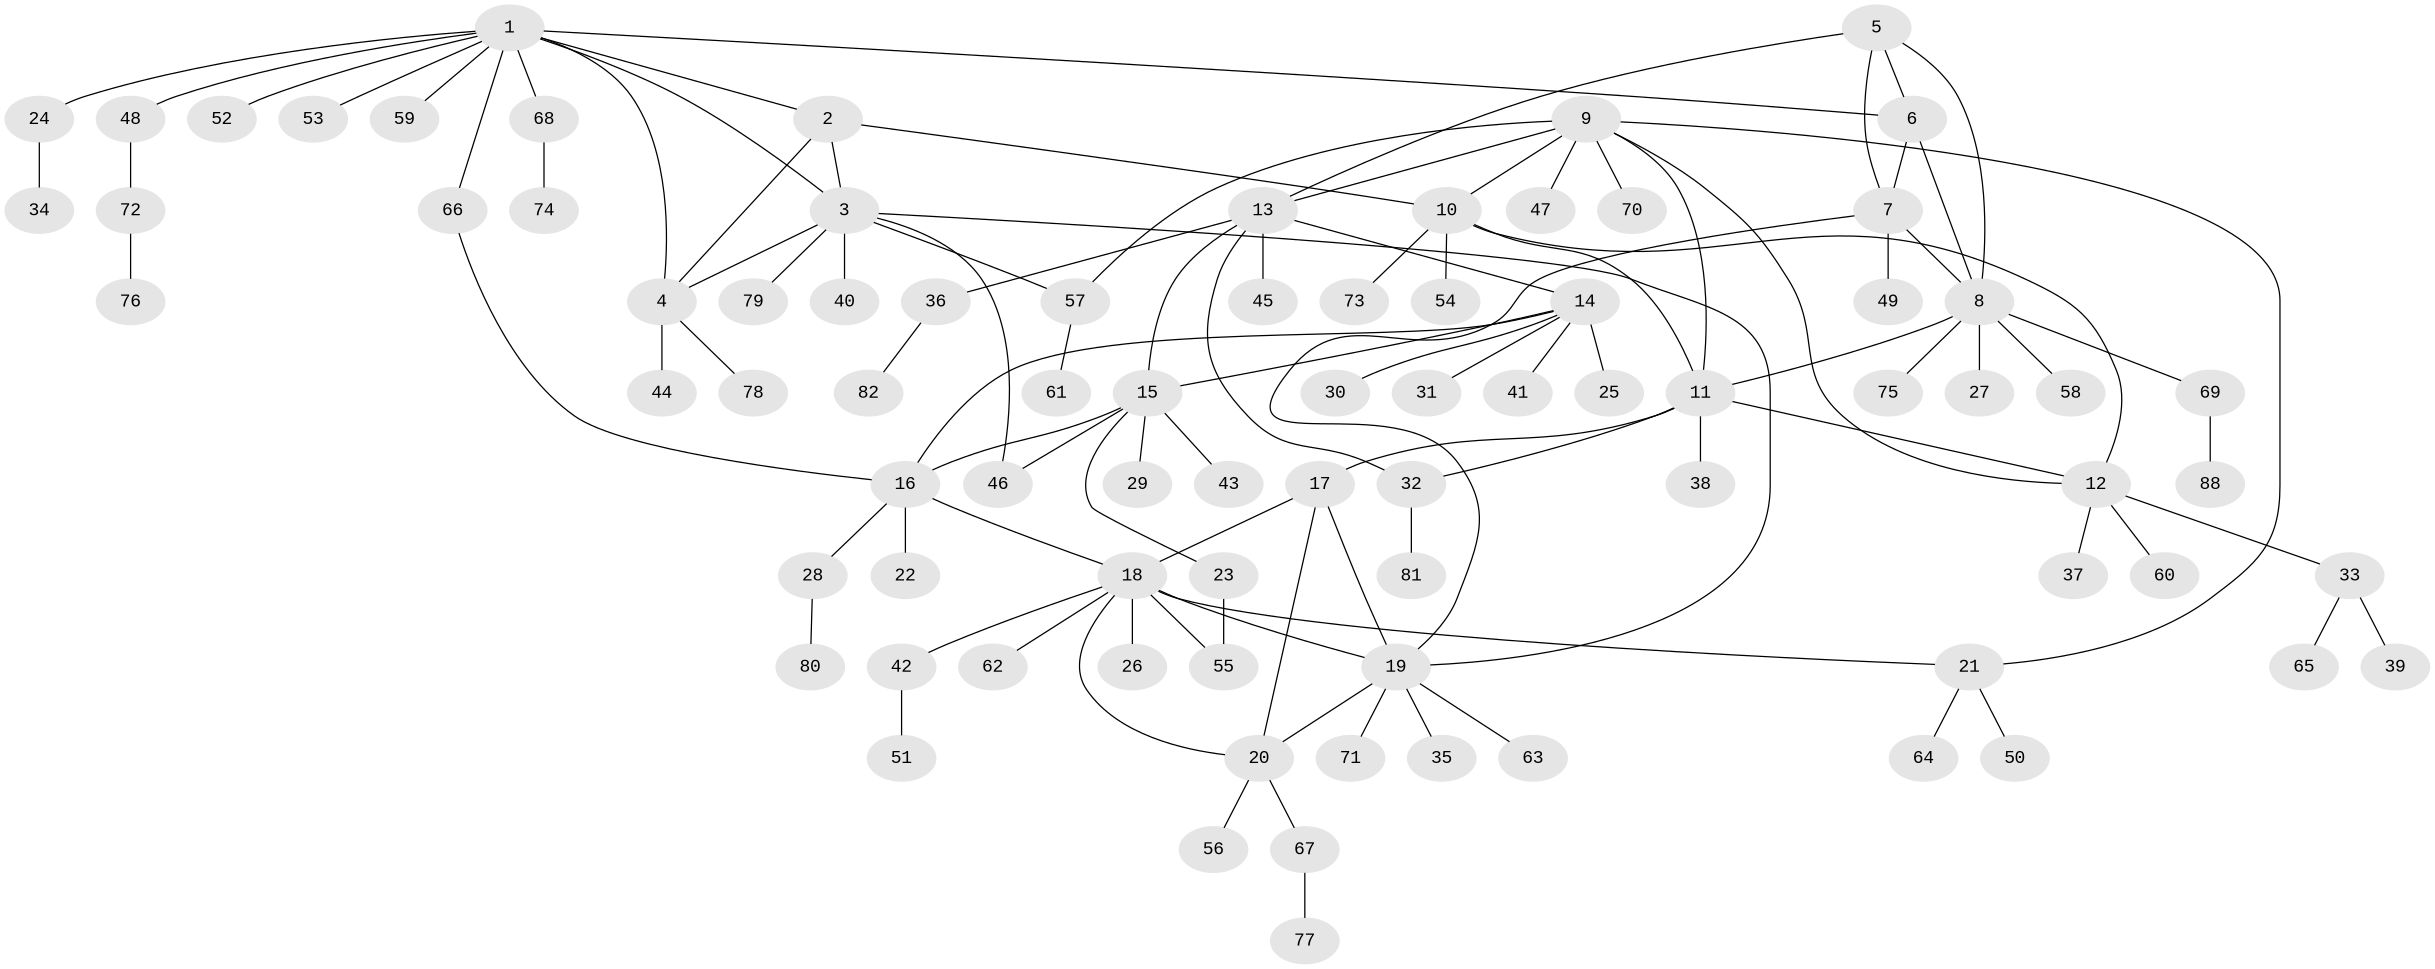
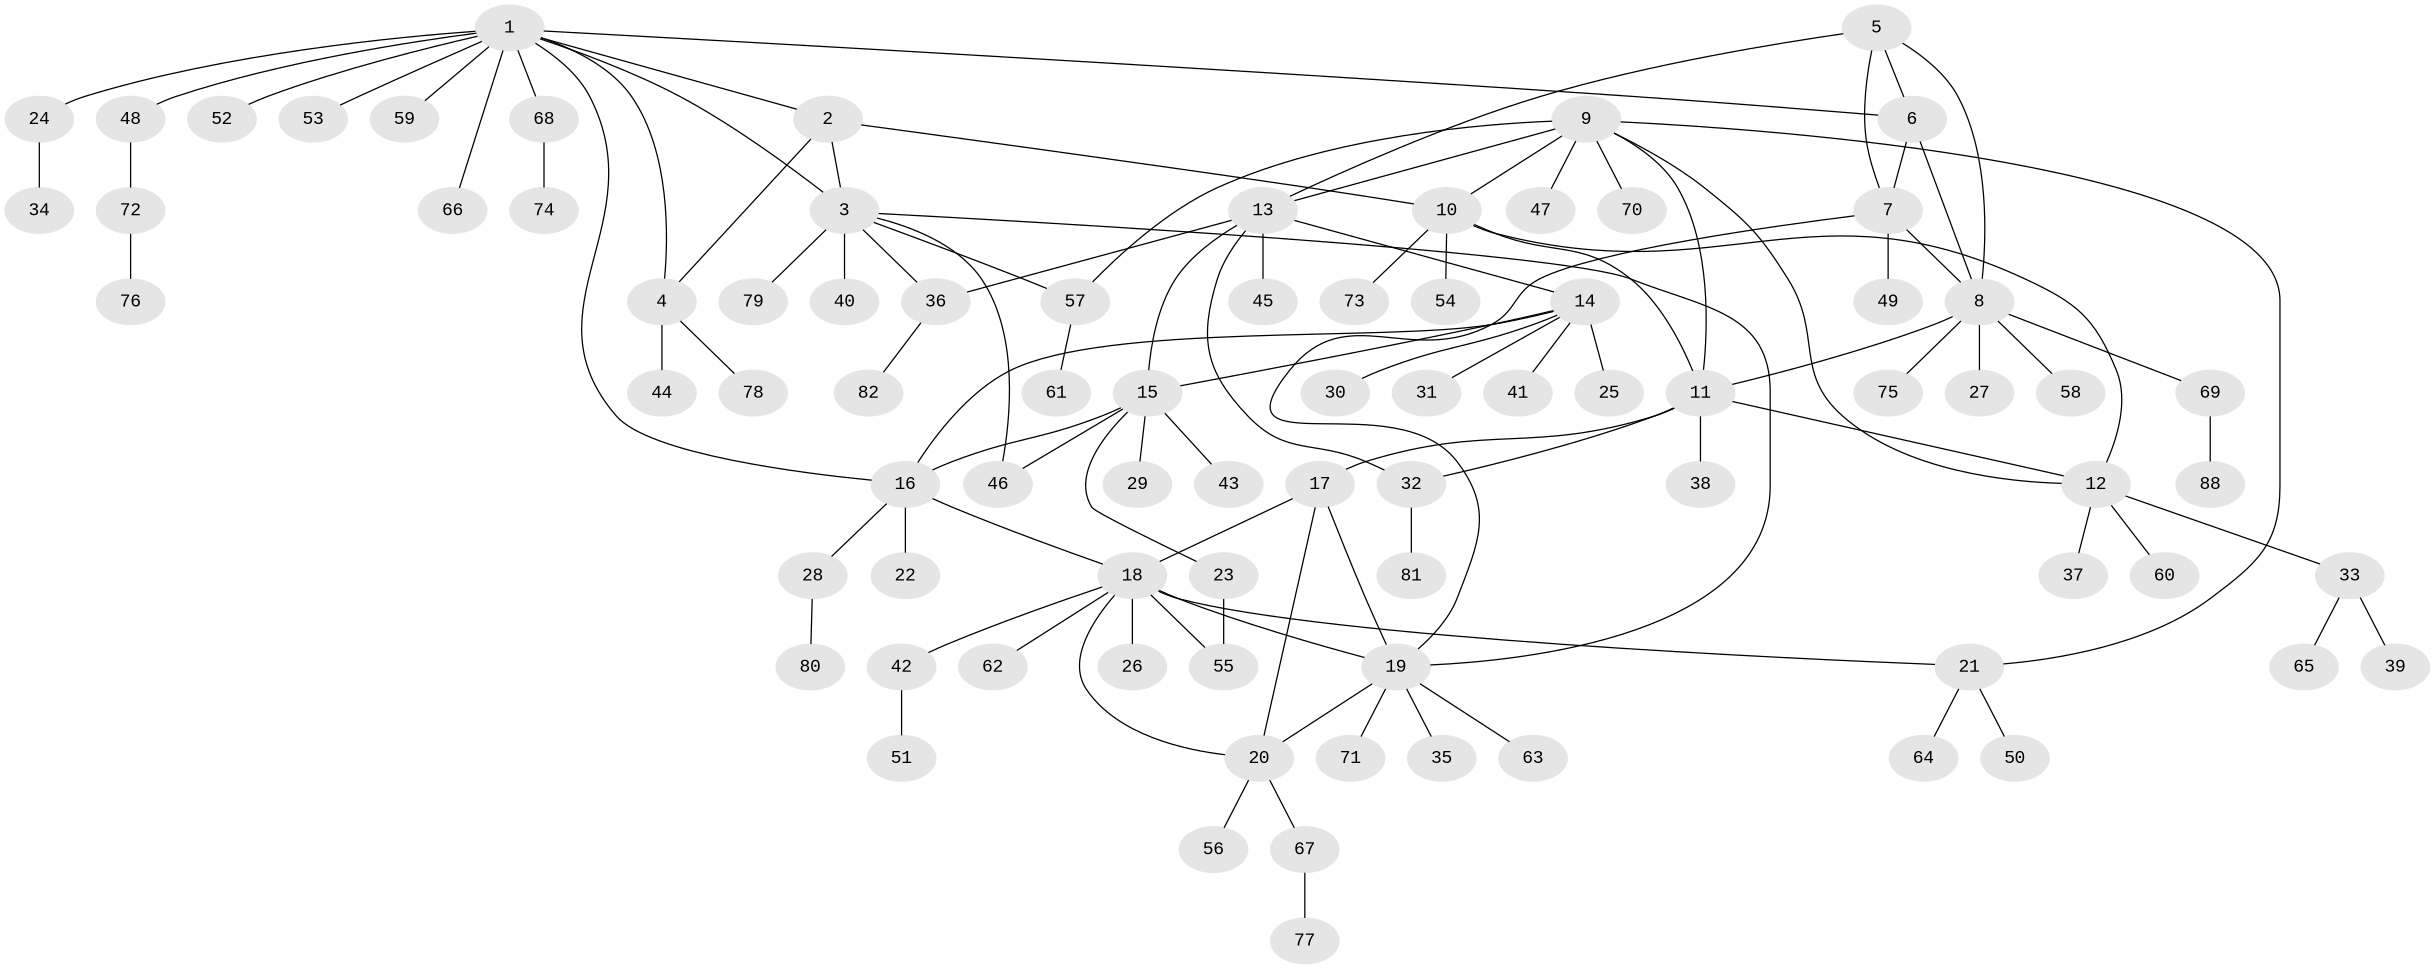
(753, 256) -> (890, 256)
(614, 433) -> (585, 352)
